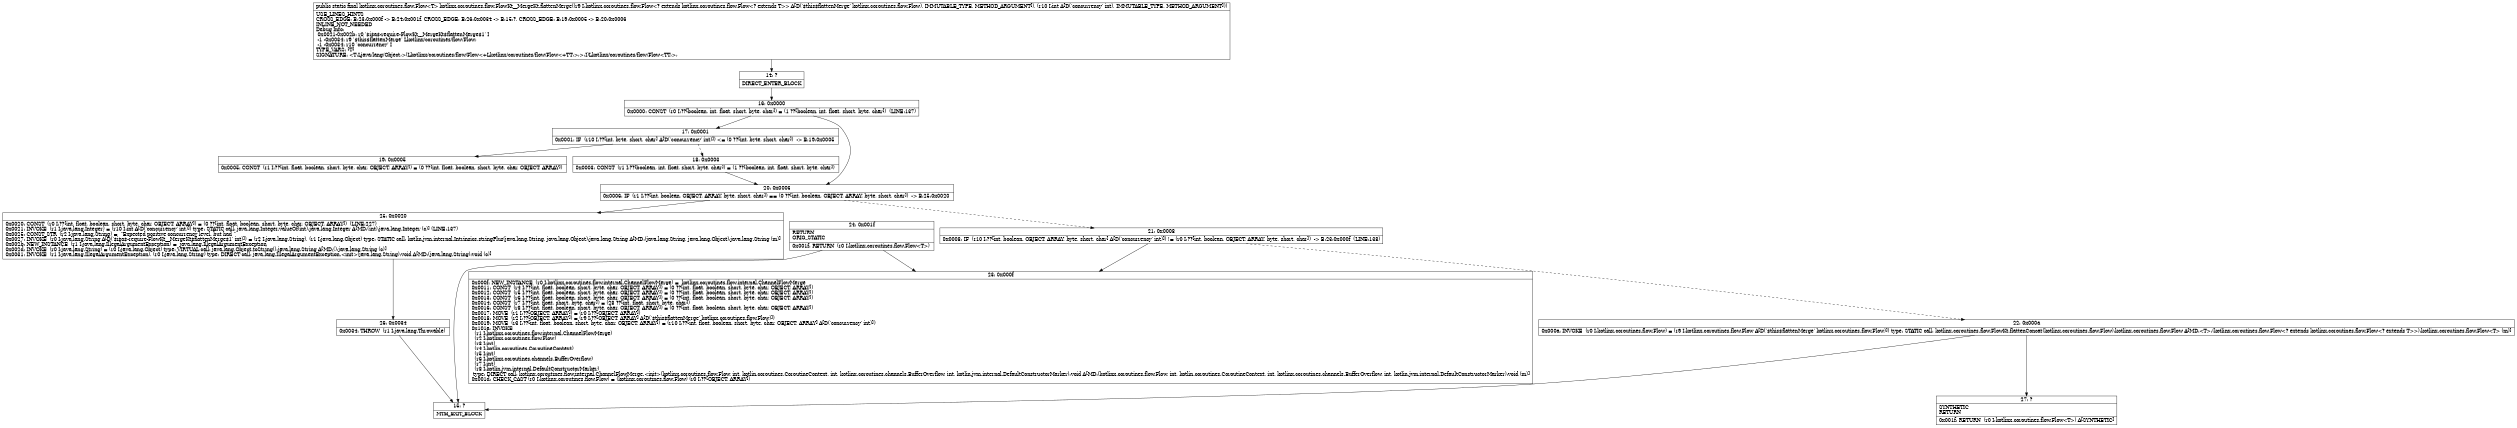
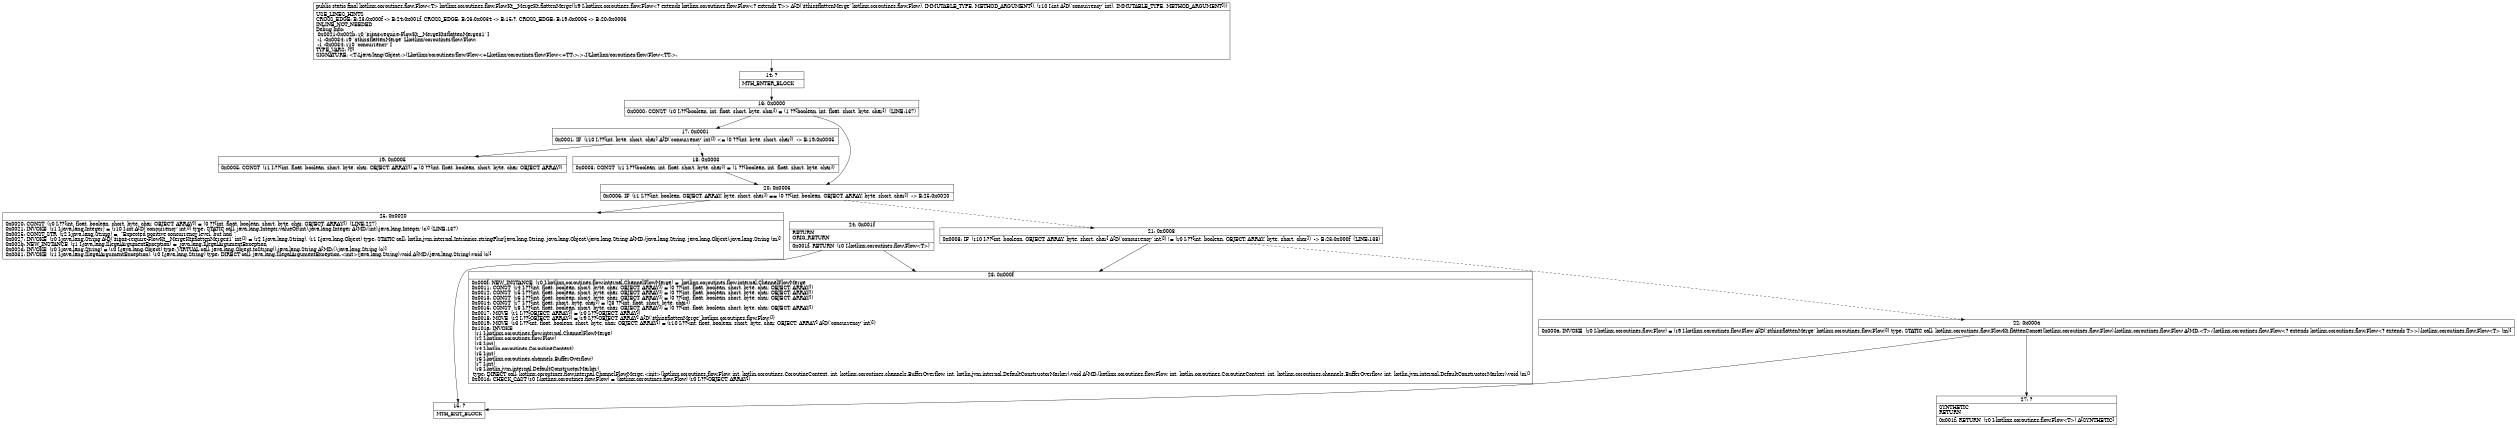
(772, 84) -> (768, 84)
(809, 238) -> (811, 238)
(393, 328) -> none
